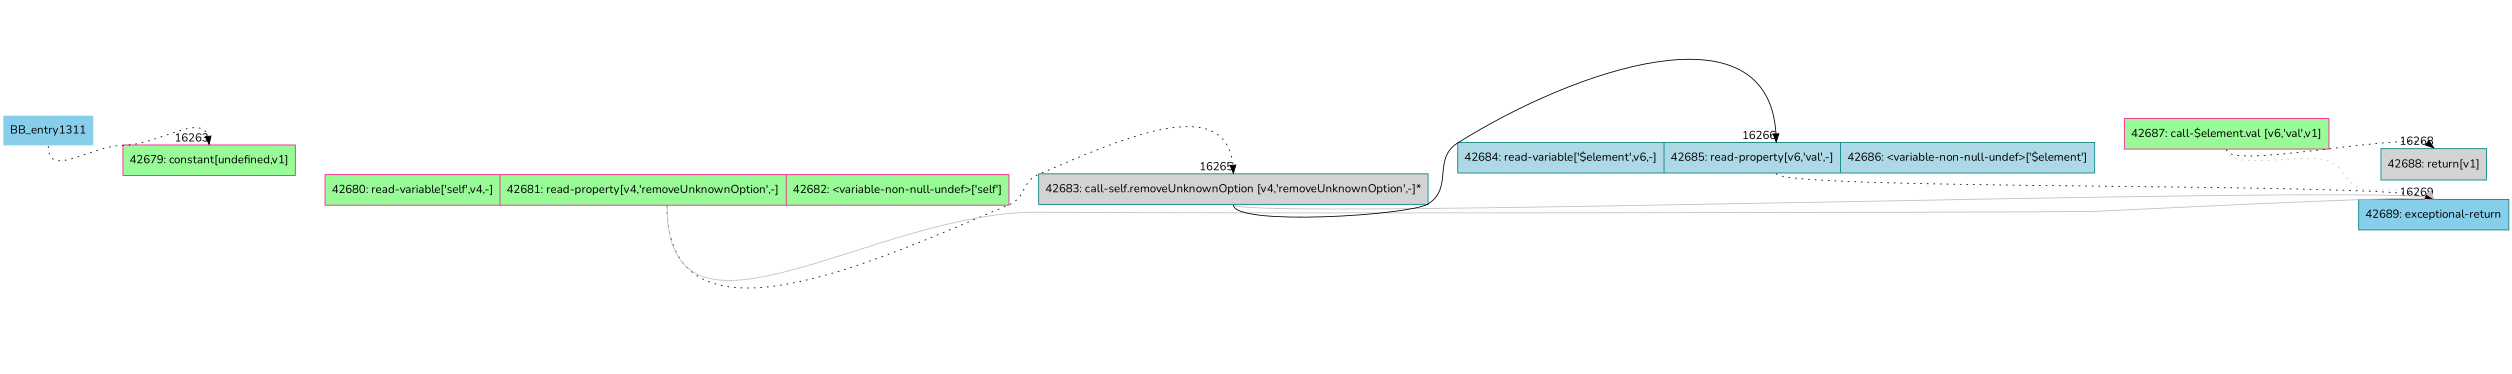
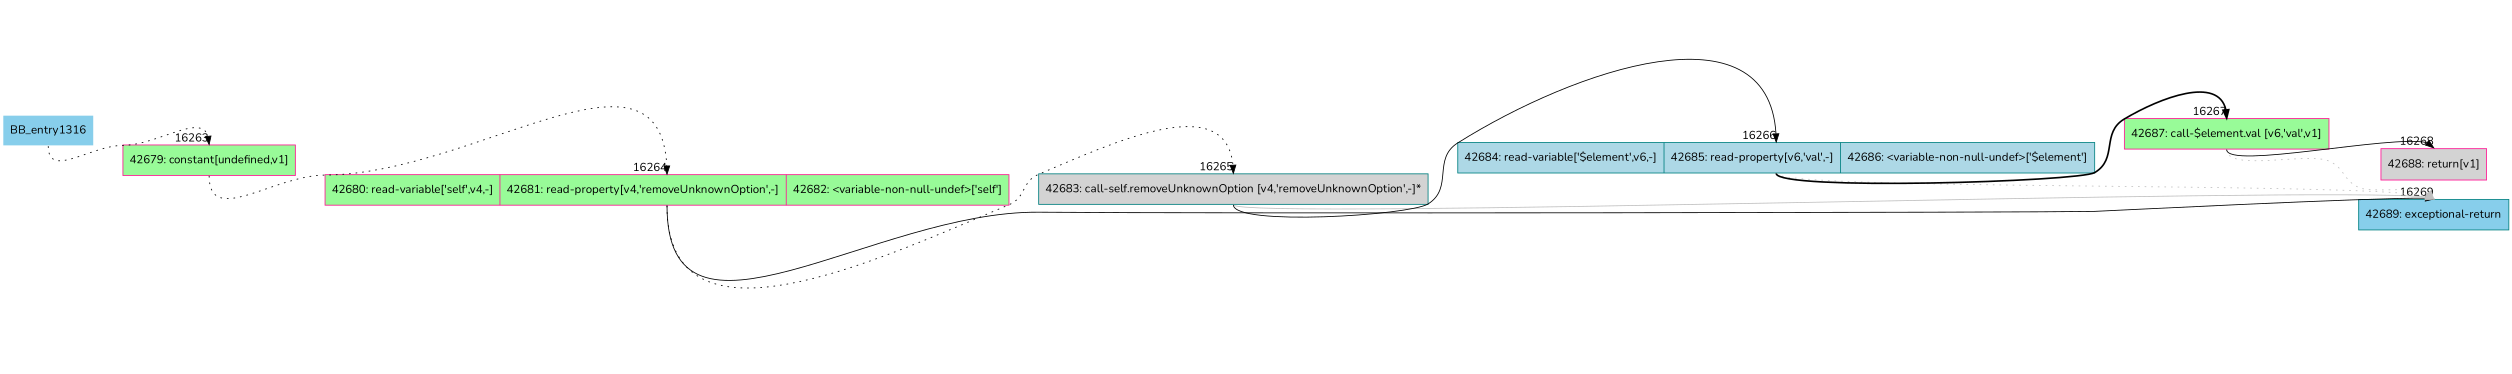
(48, 131) -> (48, 131)
(2326, 149) -> (2326, 149)
none -> (449, 151)
(2434, 164) -> (2434, 164)
none -> (2024, 180)
(2101, 186) -> (2101, 186)
(1518, 213) -> (1518, 213)
